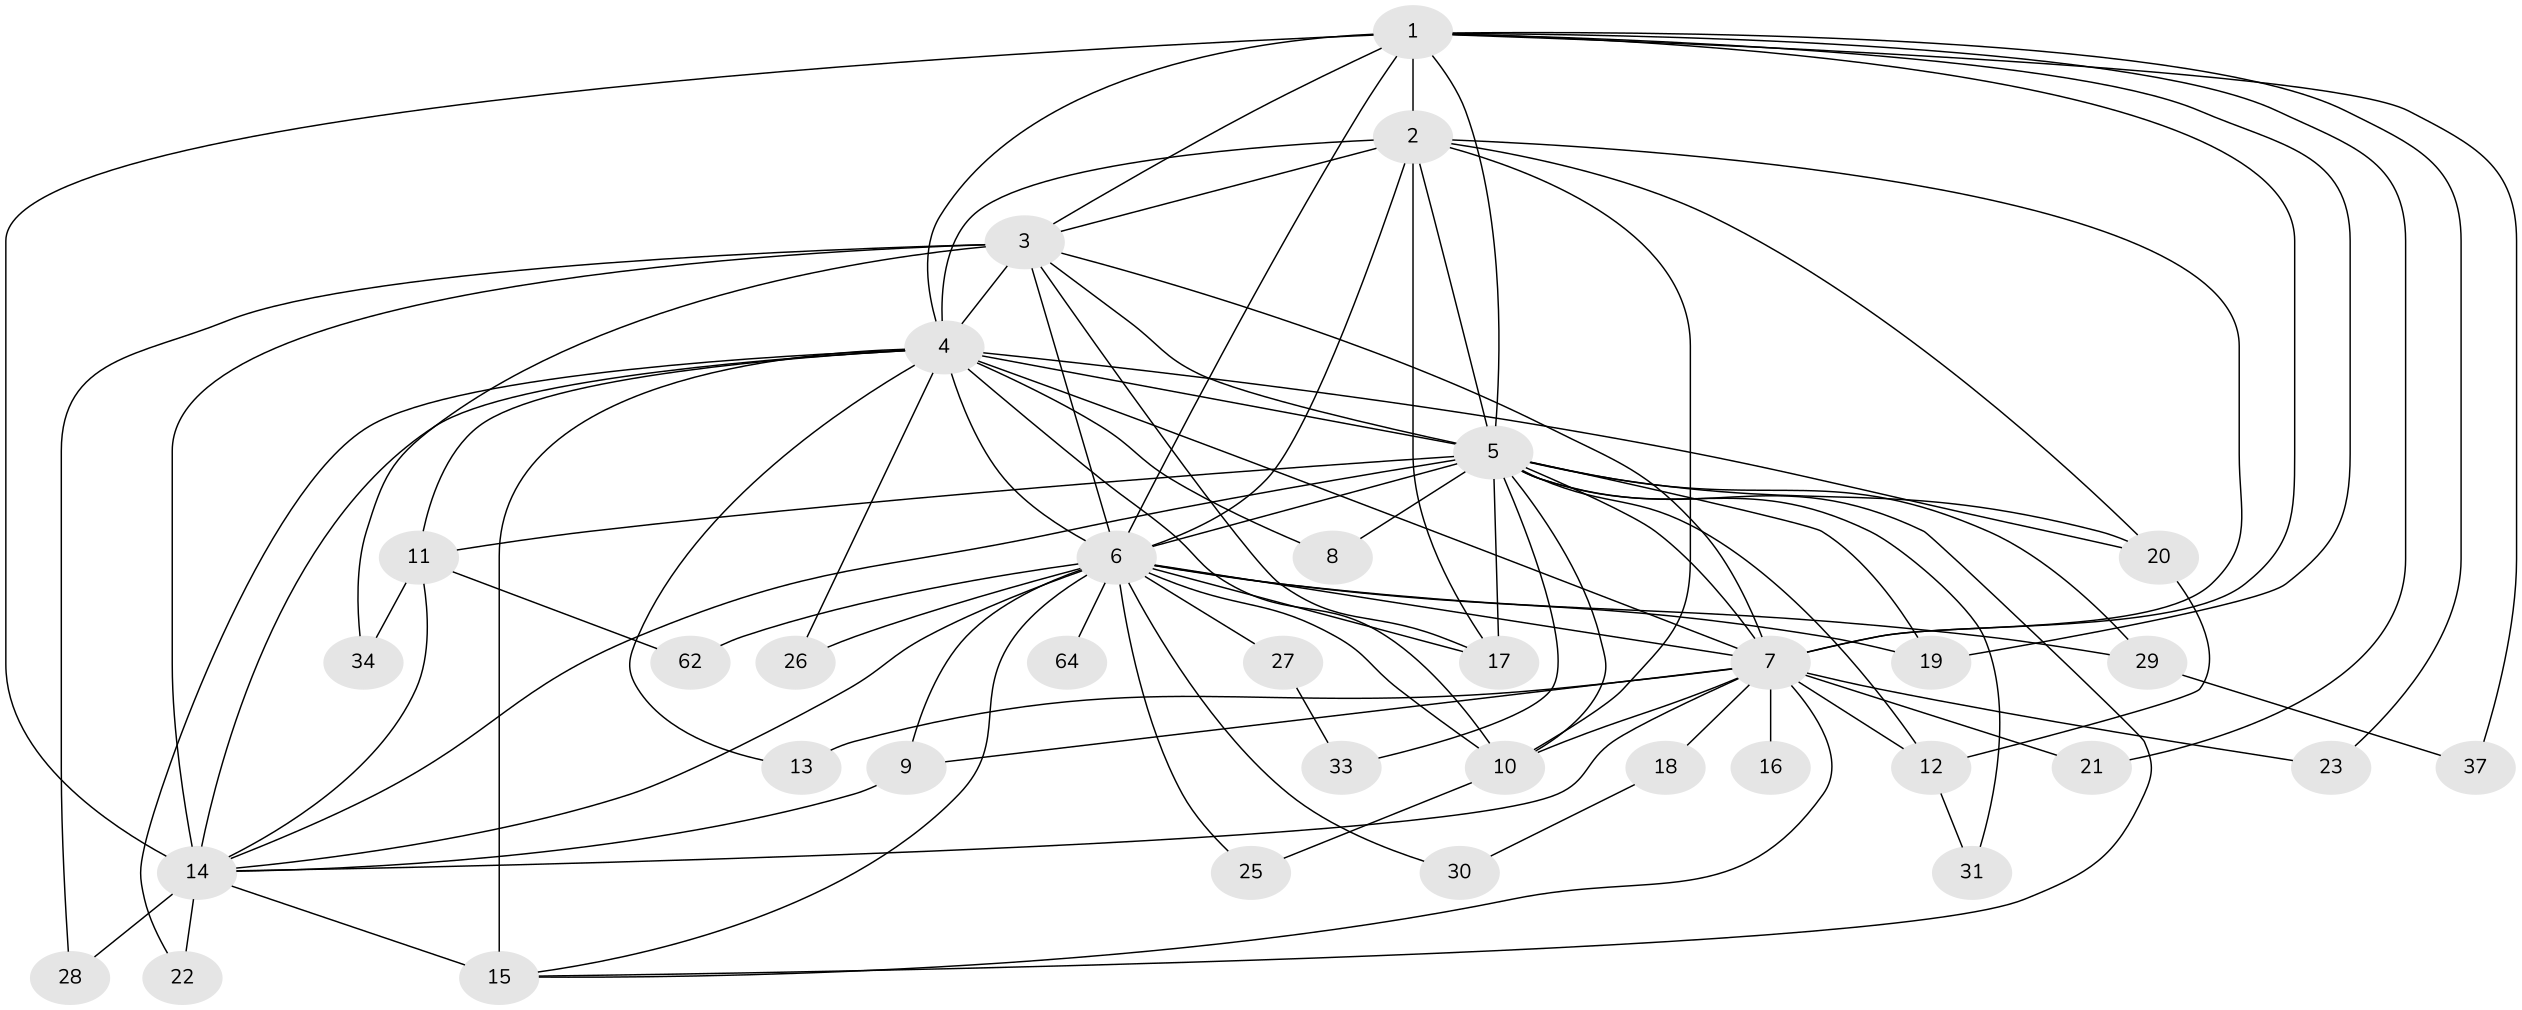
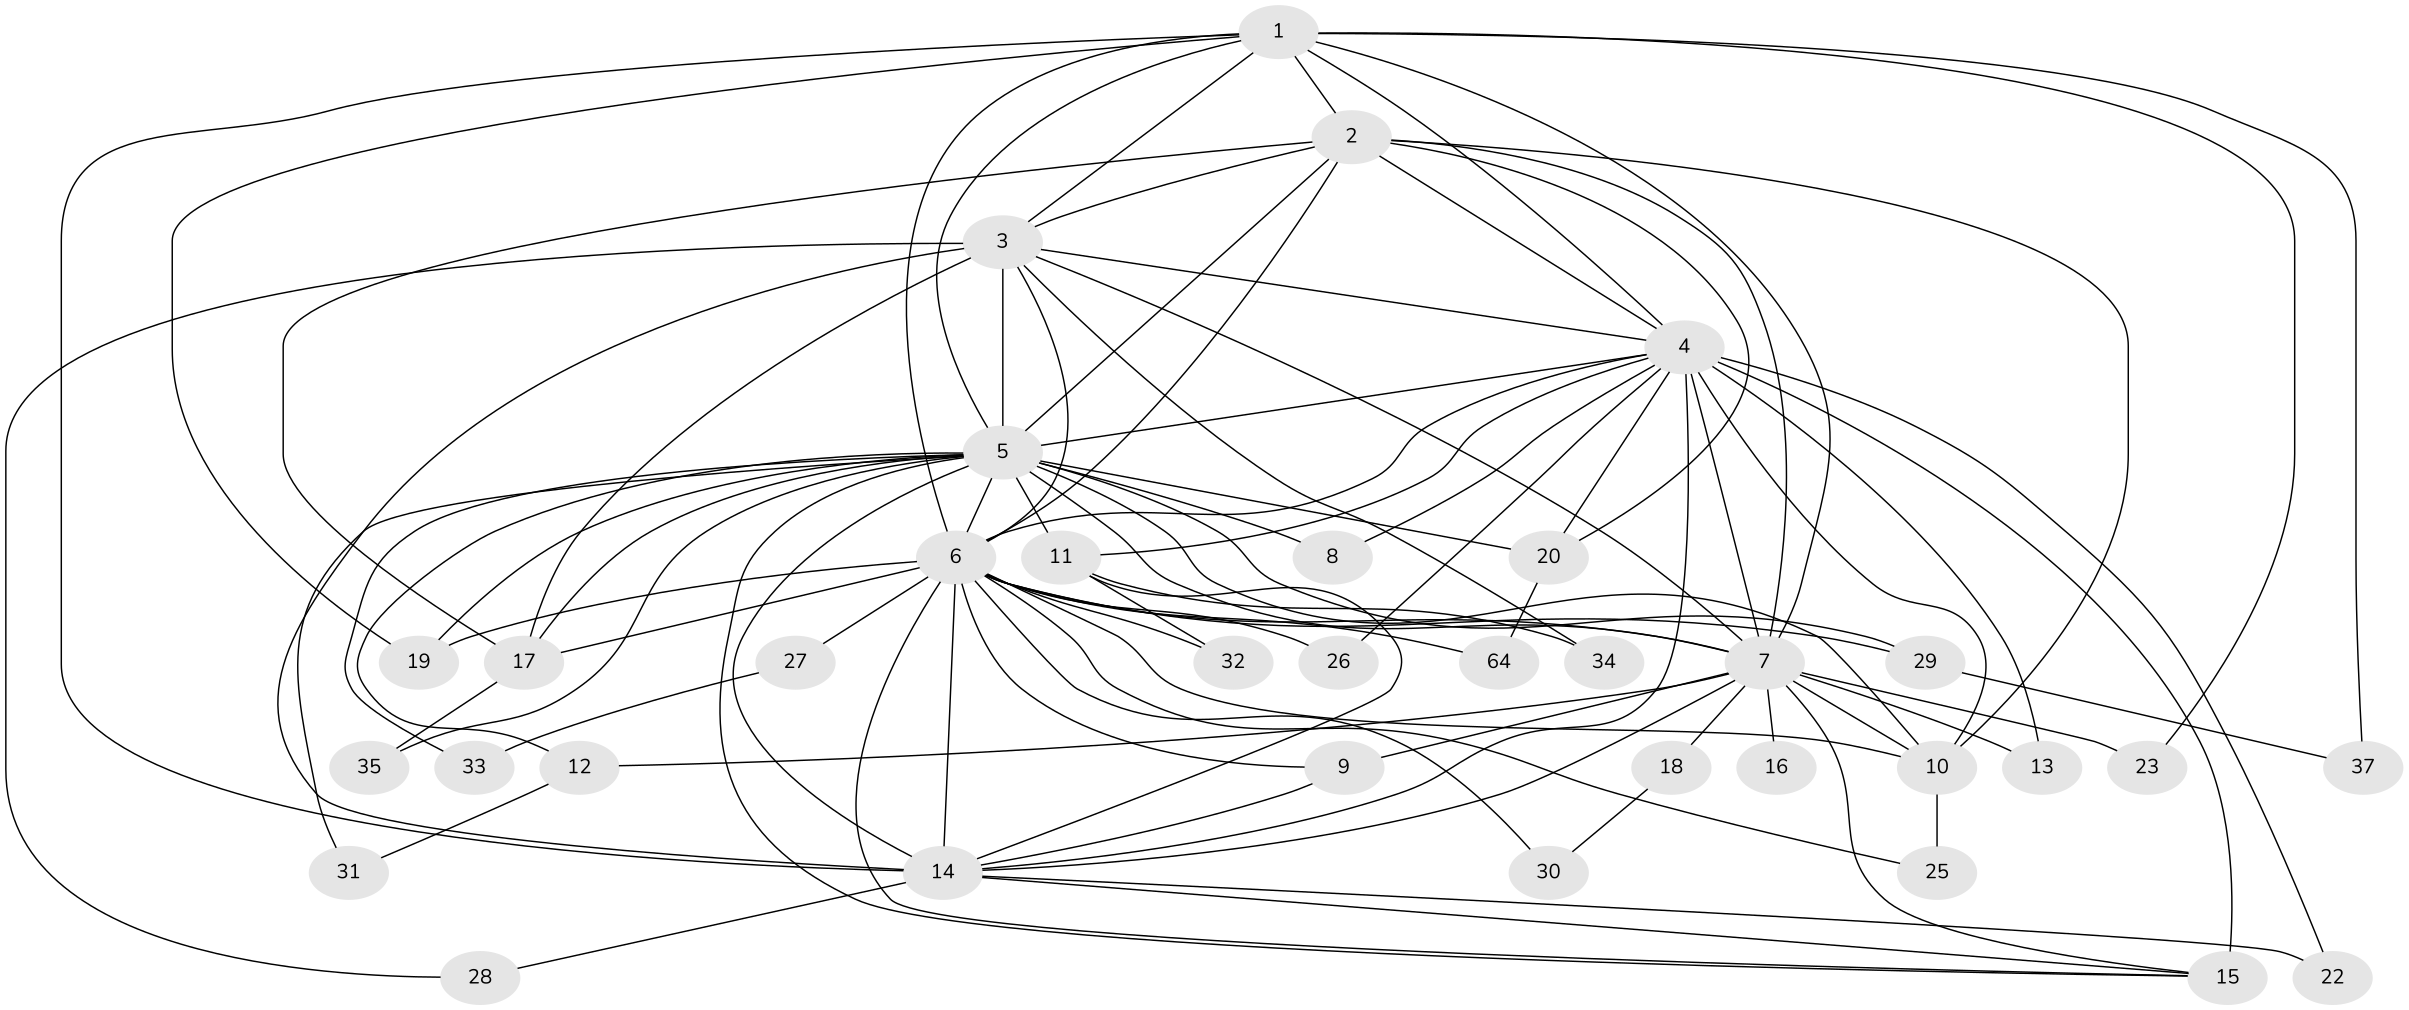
(690, 663) -> (1233, 663)
(2141, 710) -> (1531, 596)
none -> (369, 768)
(2092, 768) -> none
